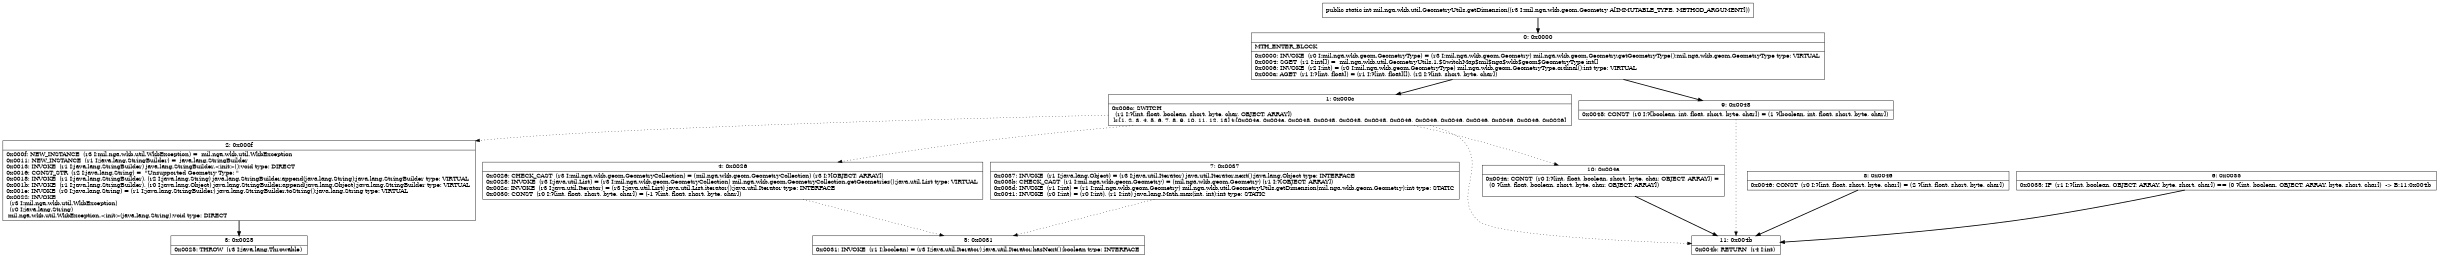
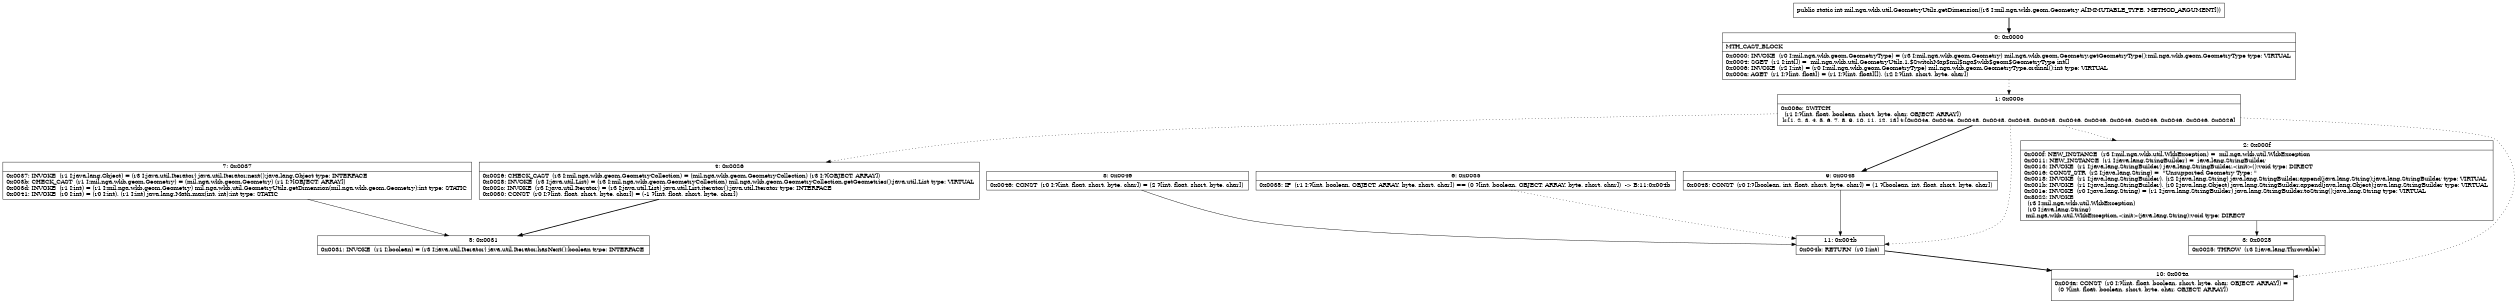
(1286, 47) -> (1754, 47)
(1426, 86) -> (2009, 85)
(1661, 89) -> (1919, 148)
(1736, 176) -> (1840, 211)
(33, 197) -> (2051, 197)
(1809, 212) -> (1464, 237)
(1674, 215) -> (1966, 260)
(871, 217) -> (591, 217)
(1086, 217) -> (376, 217)
(1986, 224) -> (1651, 216)
(239, 226) -> (2257, 226)
(1736, 250) -> (1840, 250)
